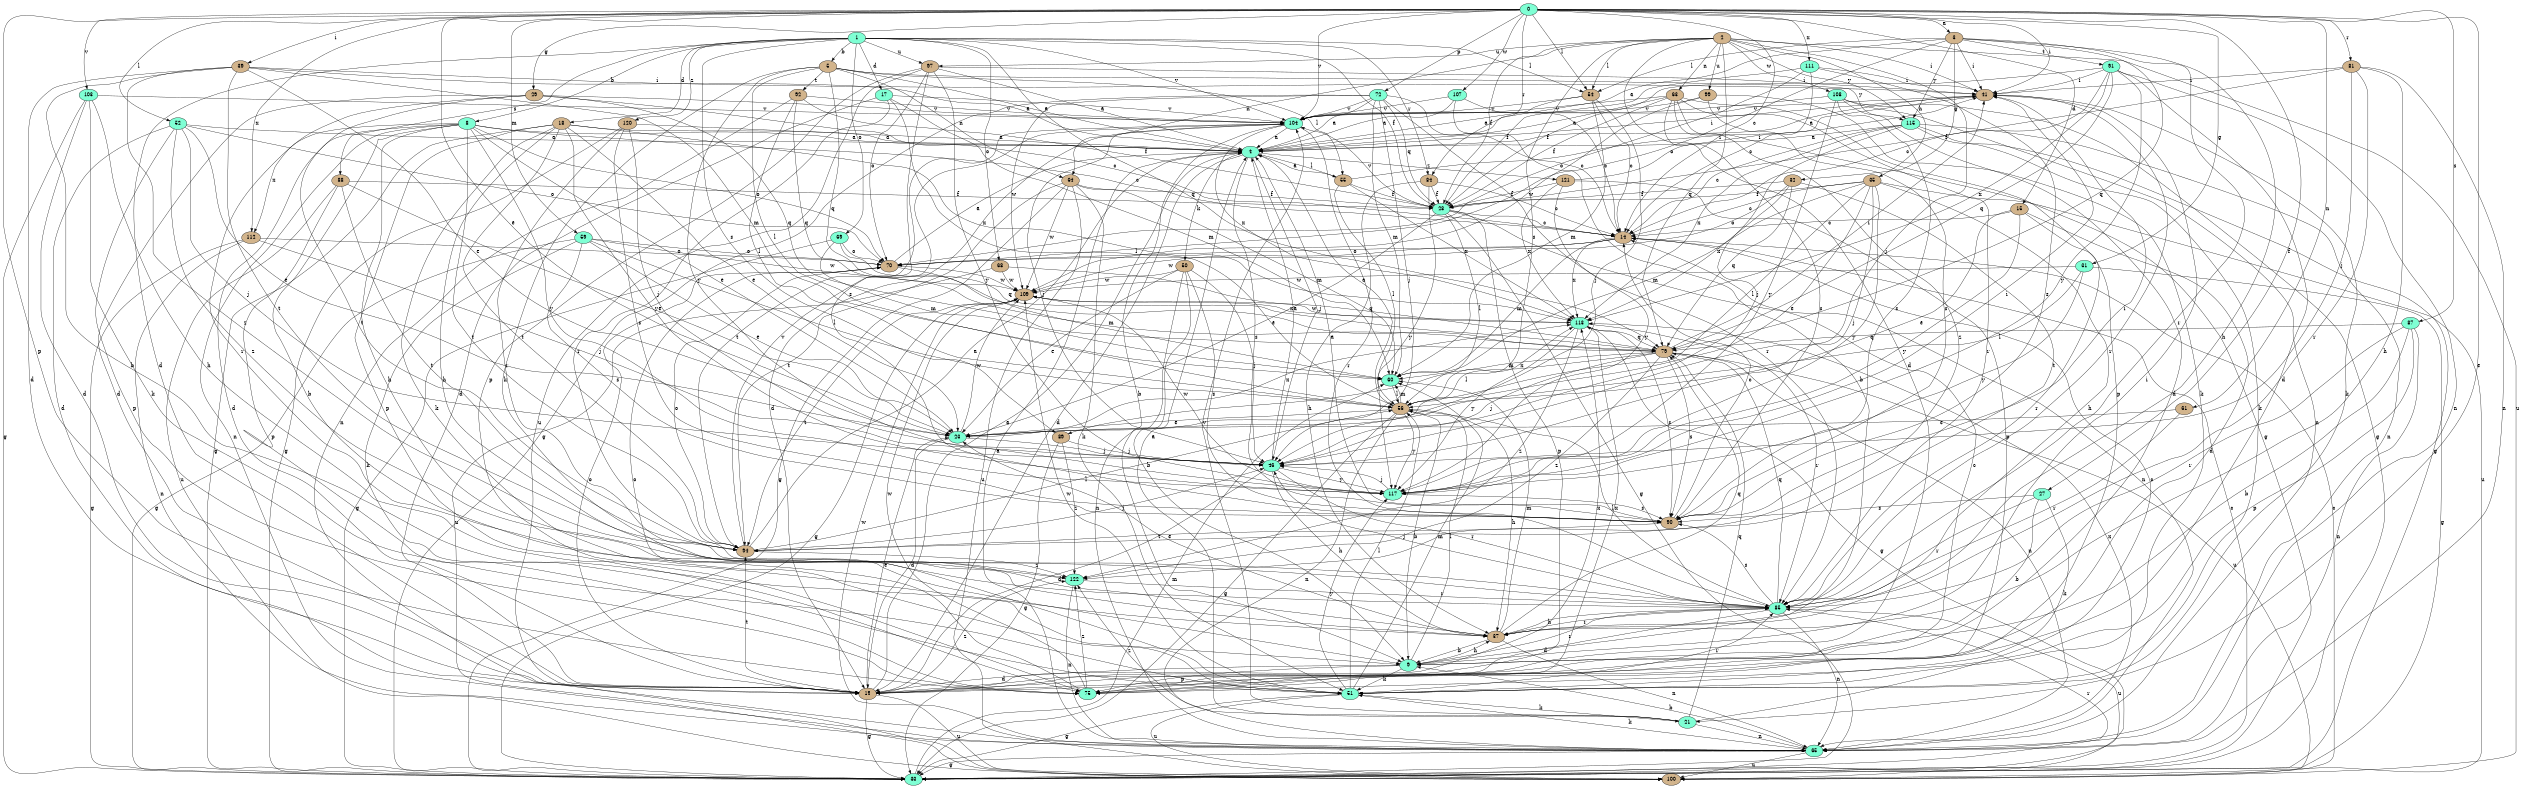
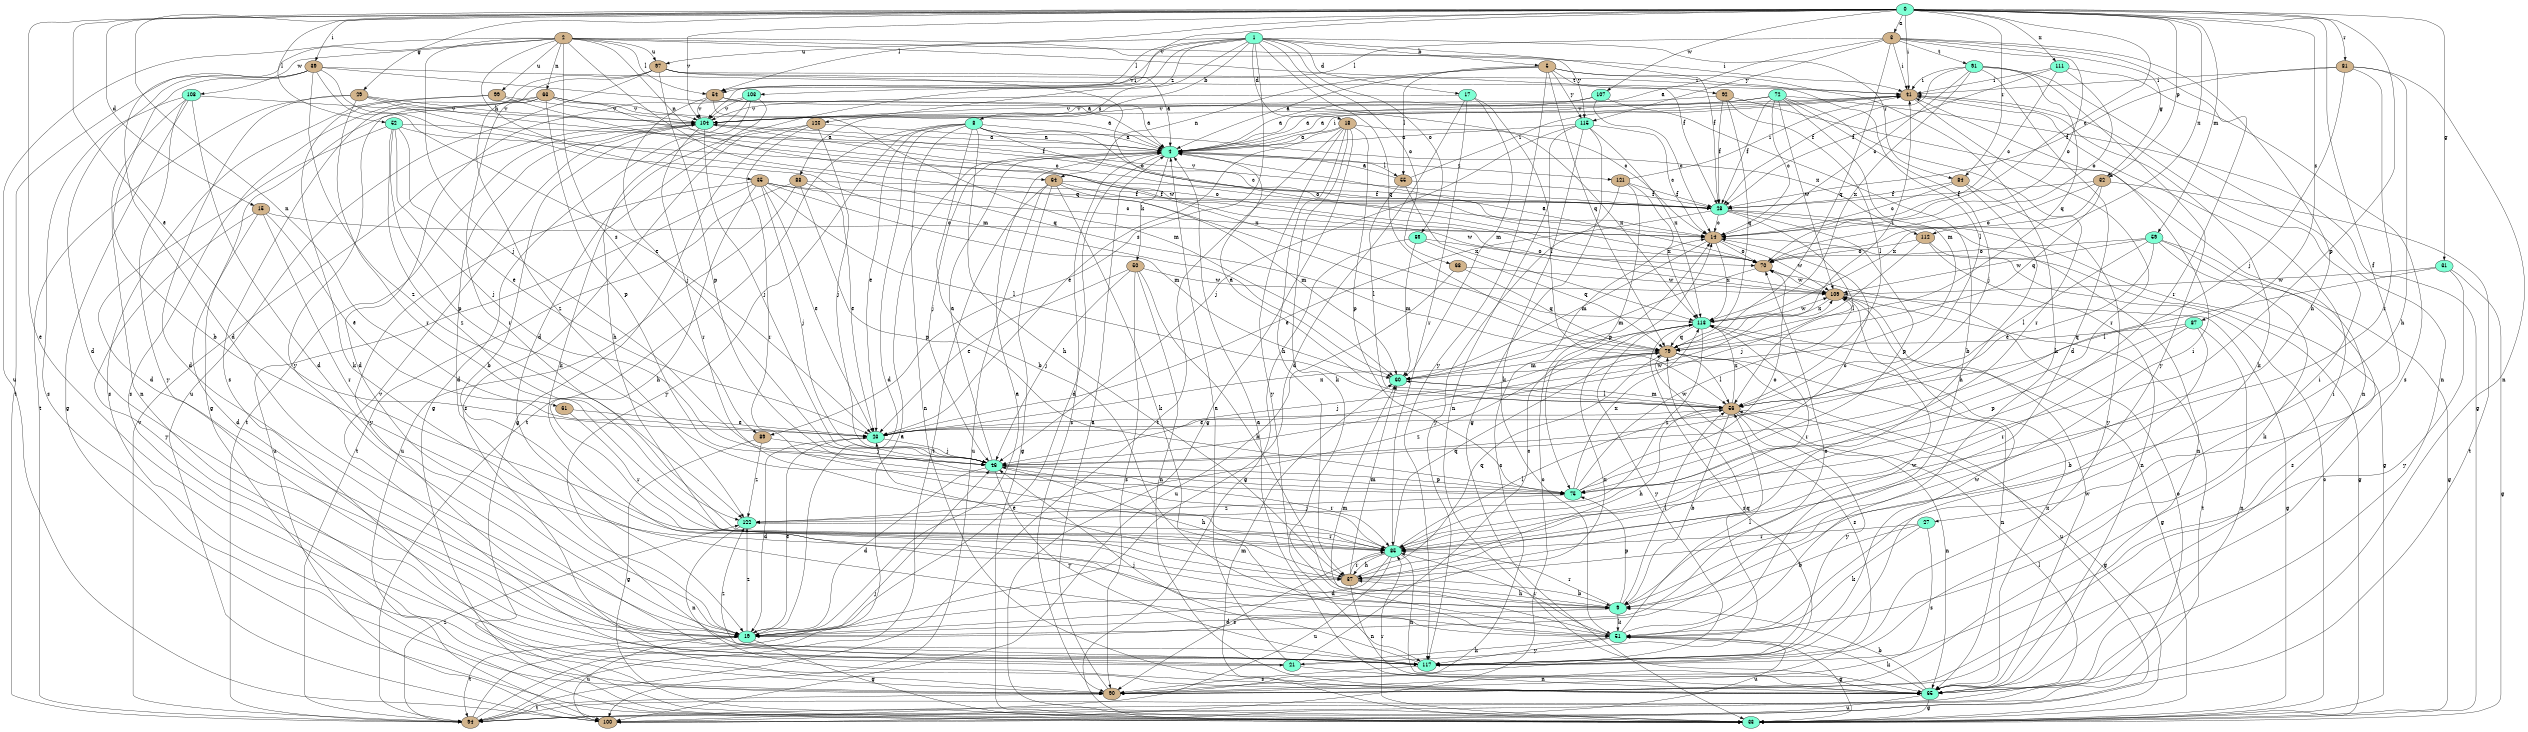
(1455, 51) -> (2174, 26)
(1409, 152) -> (1747, 152)
none -> (1268, 472)
(868, 694) -> (747, 637)
